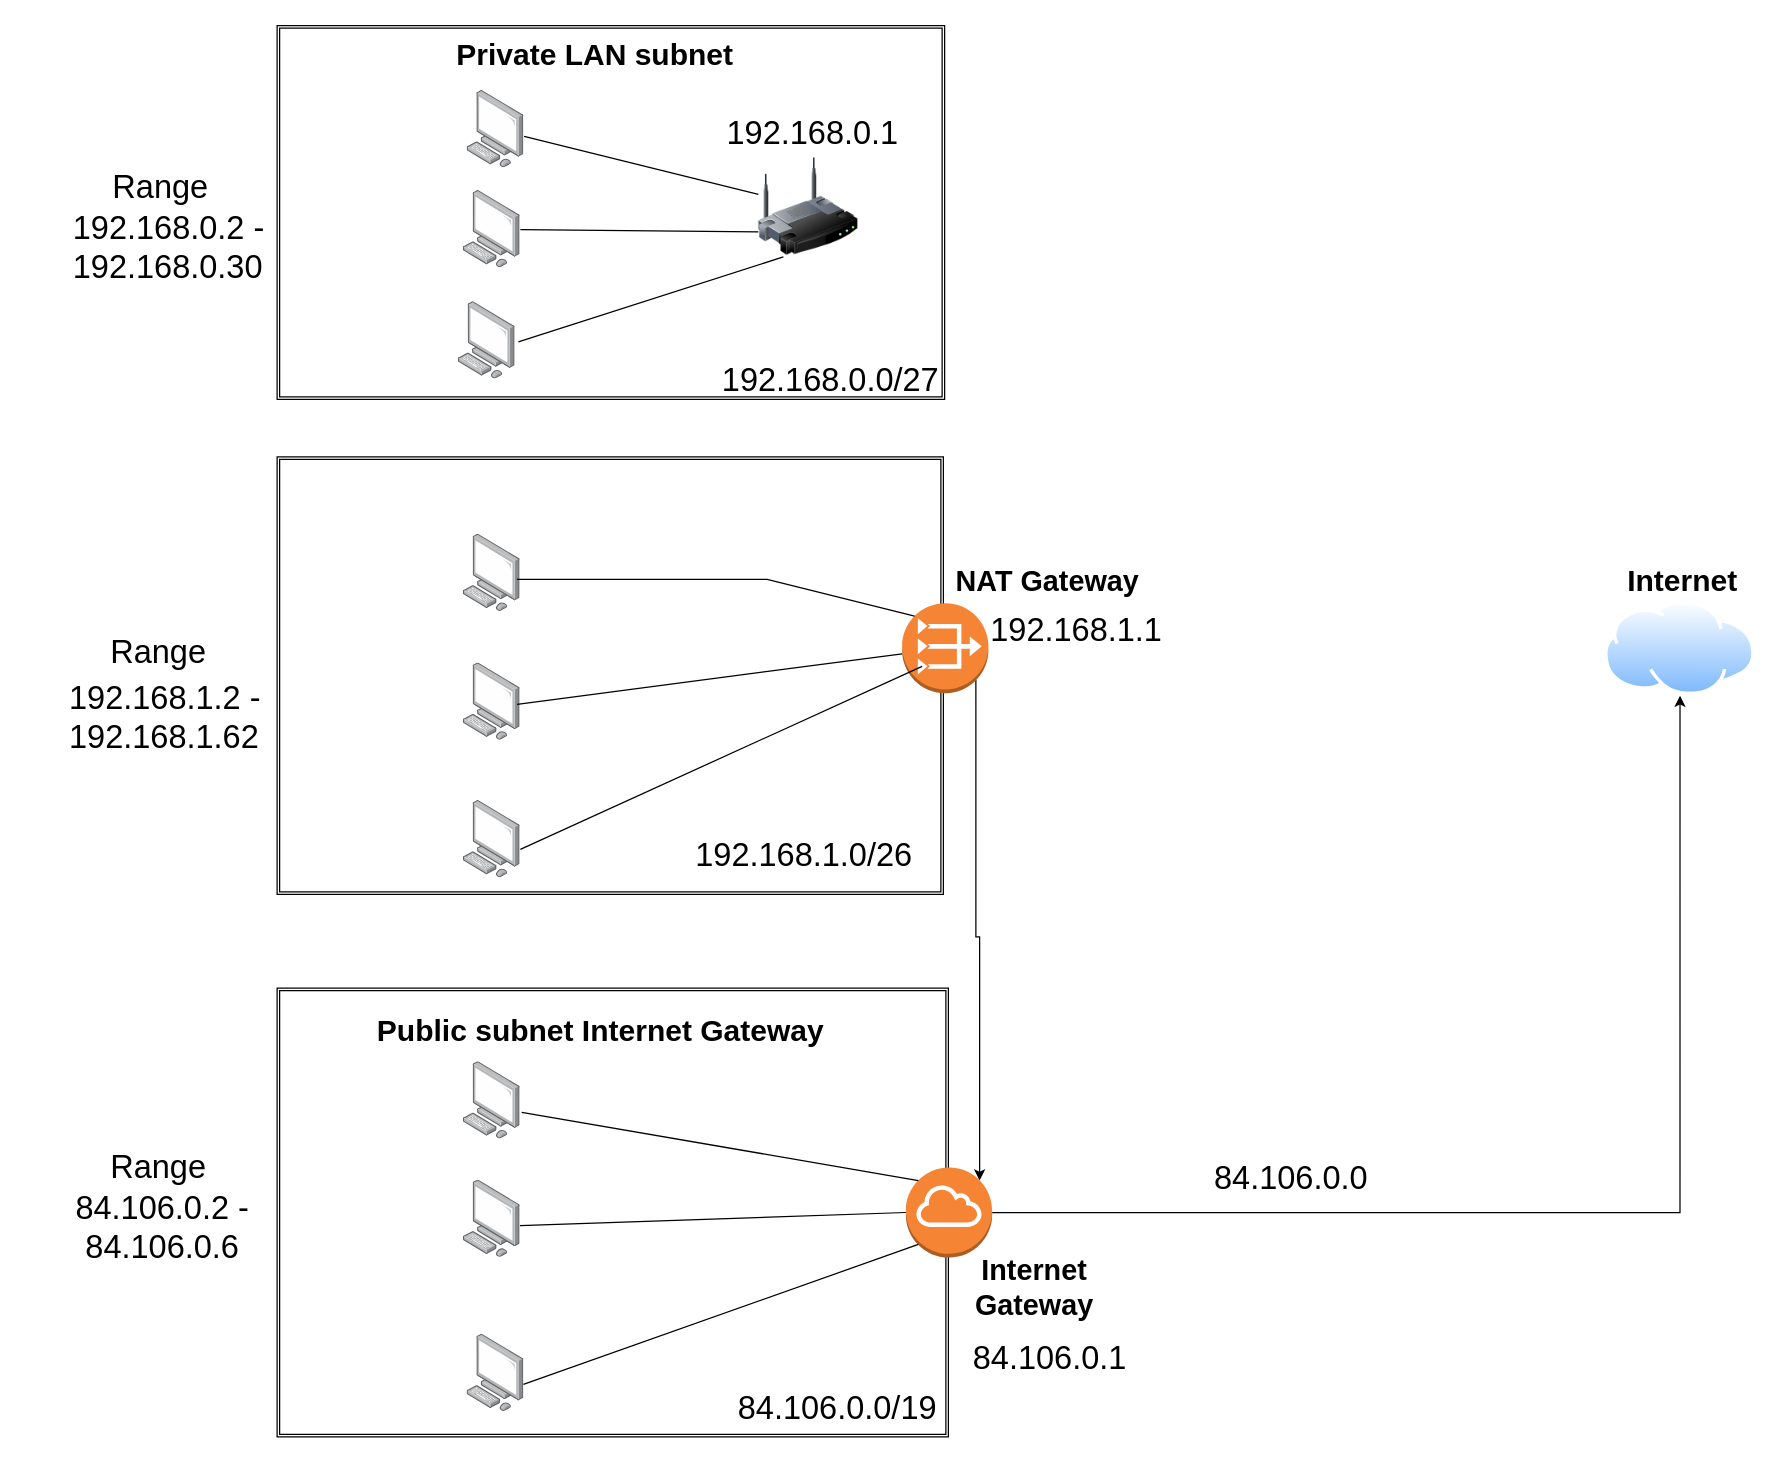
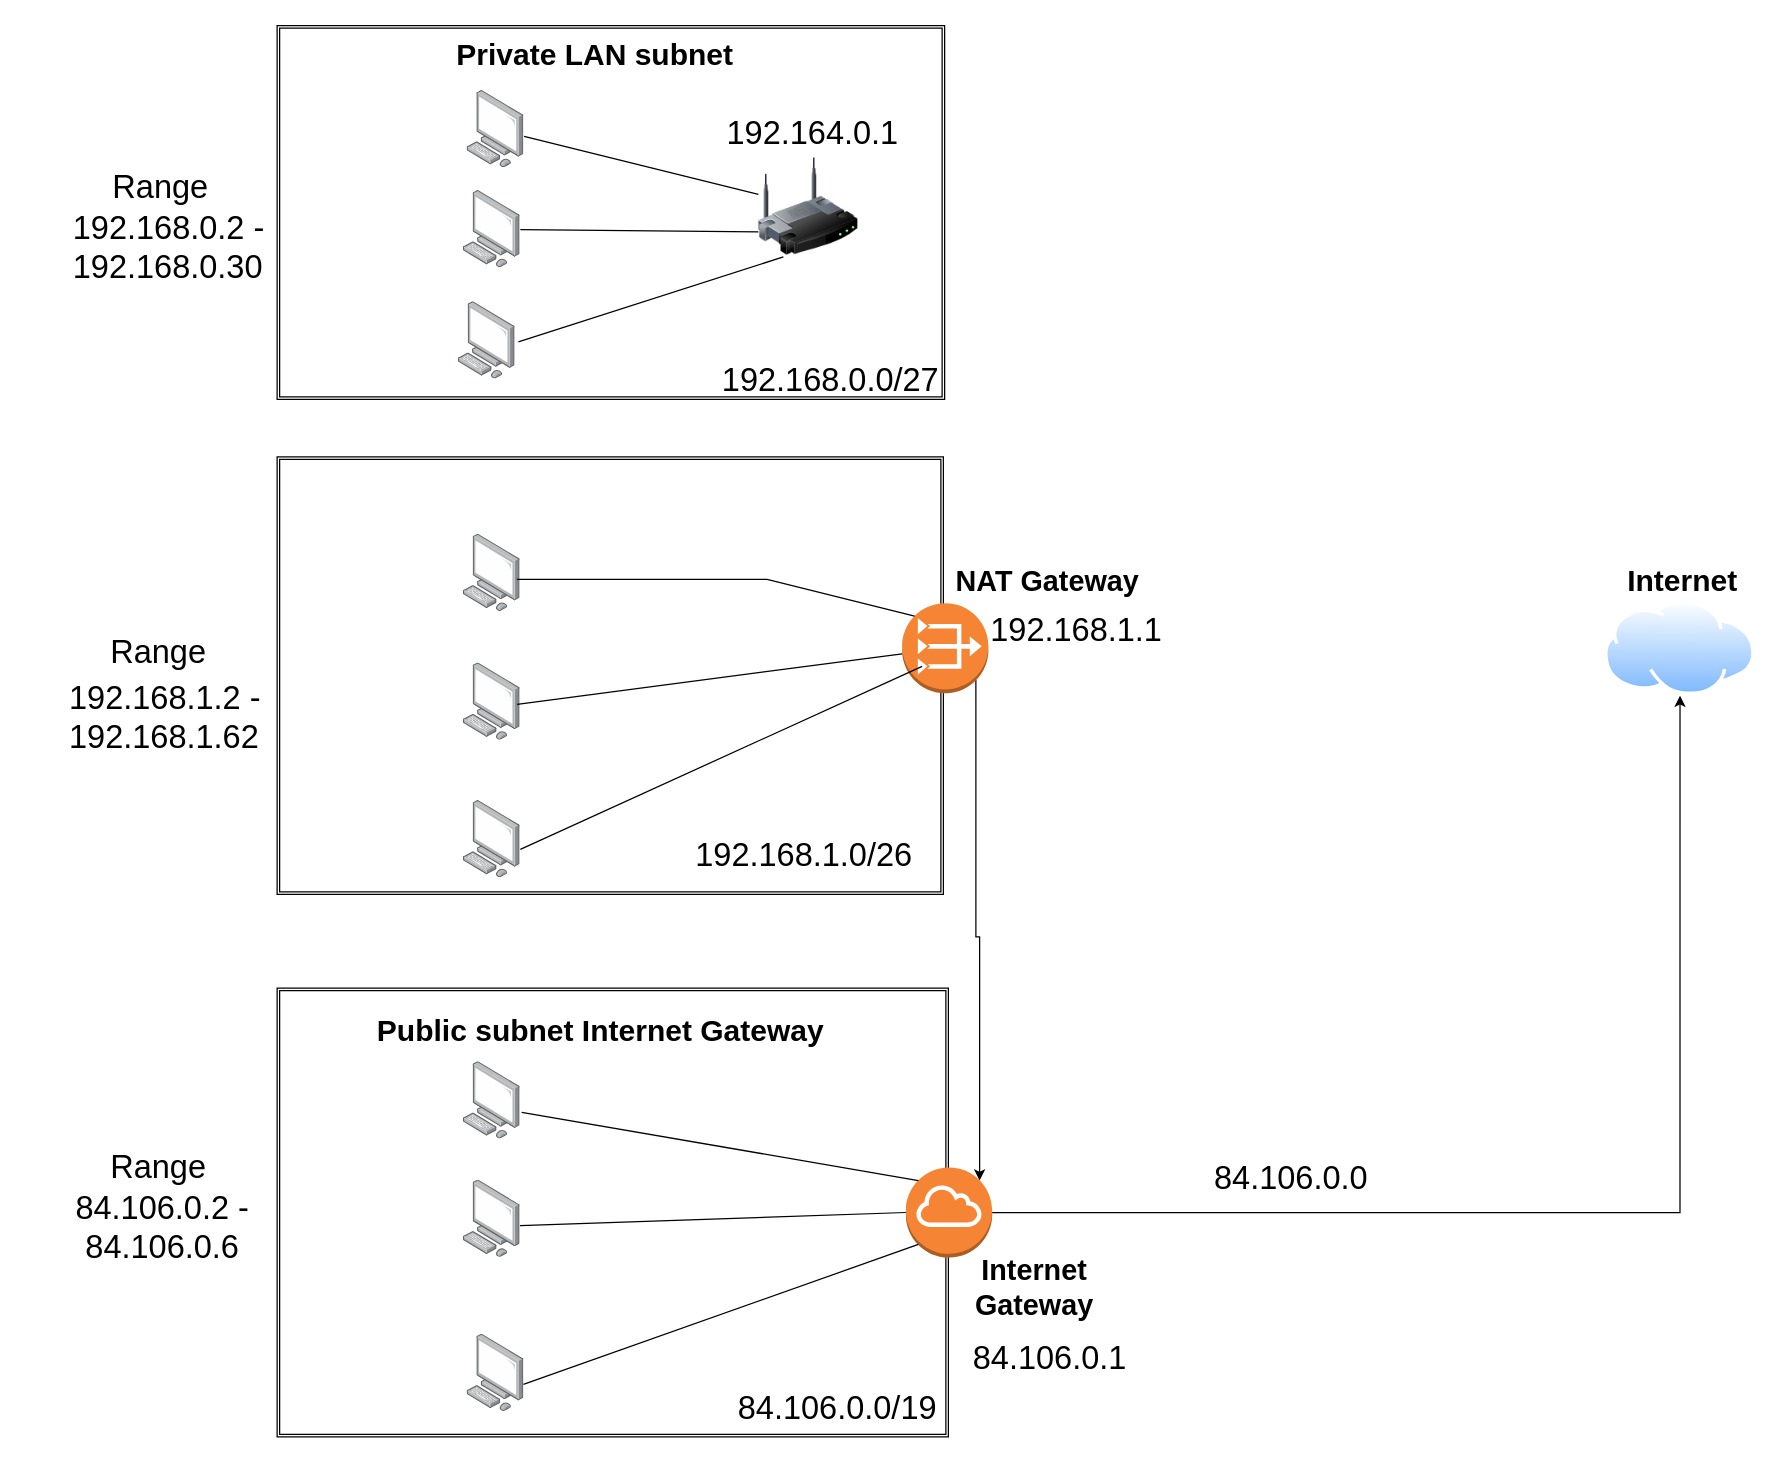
(814, 134) -> (814, 134)
